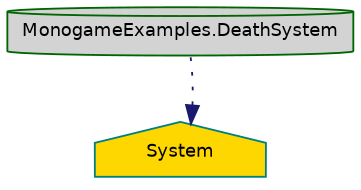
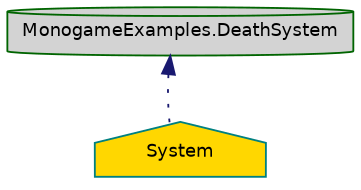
(193, 80) -> (168, 99)
